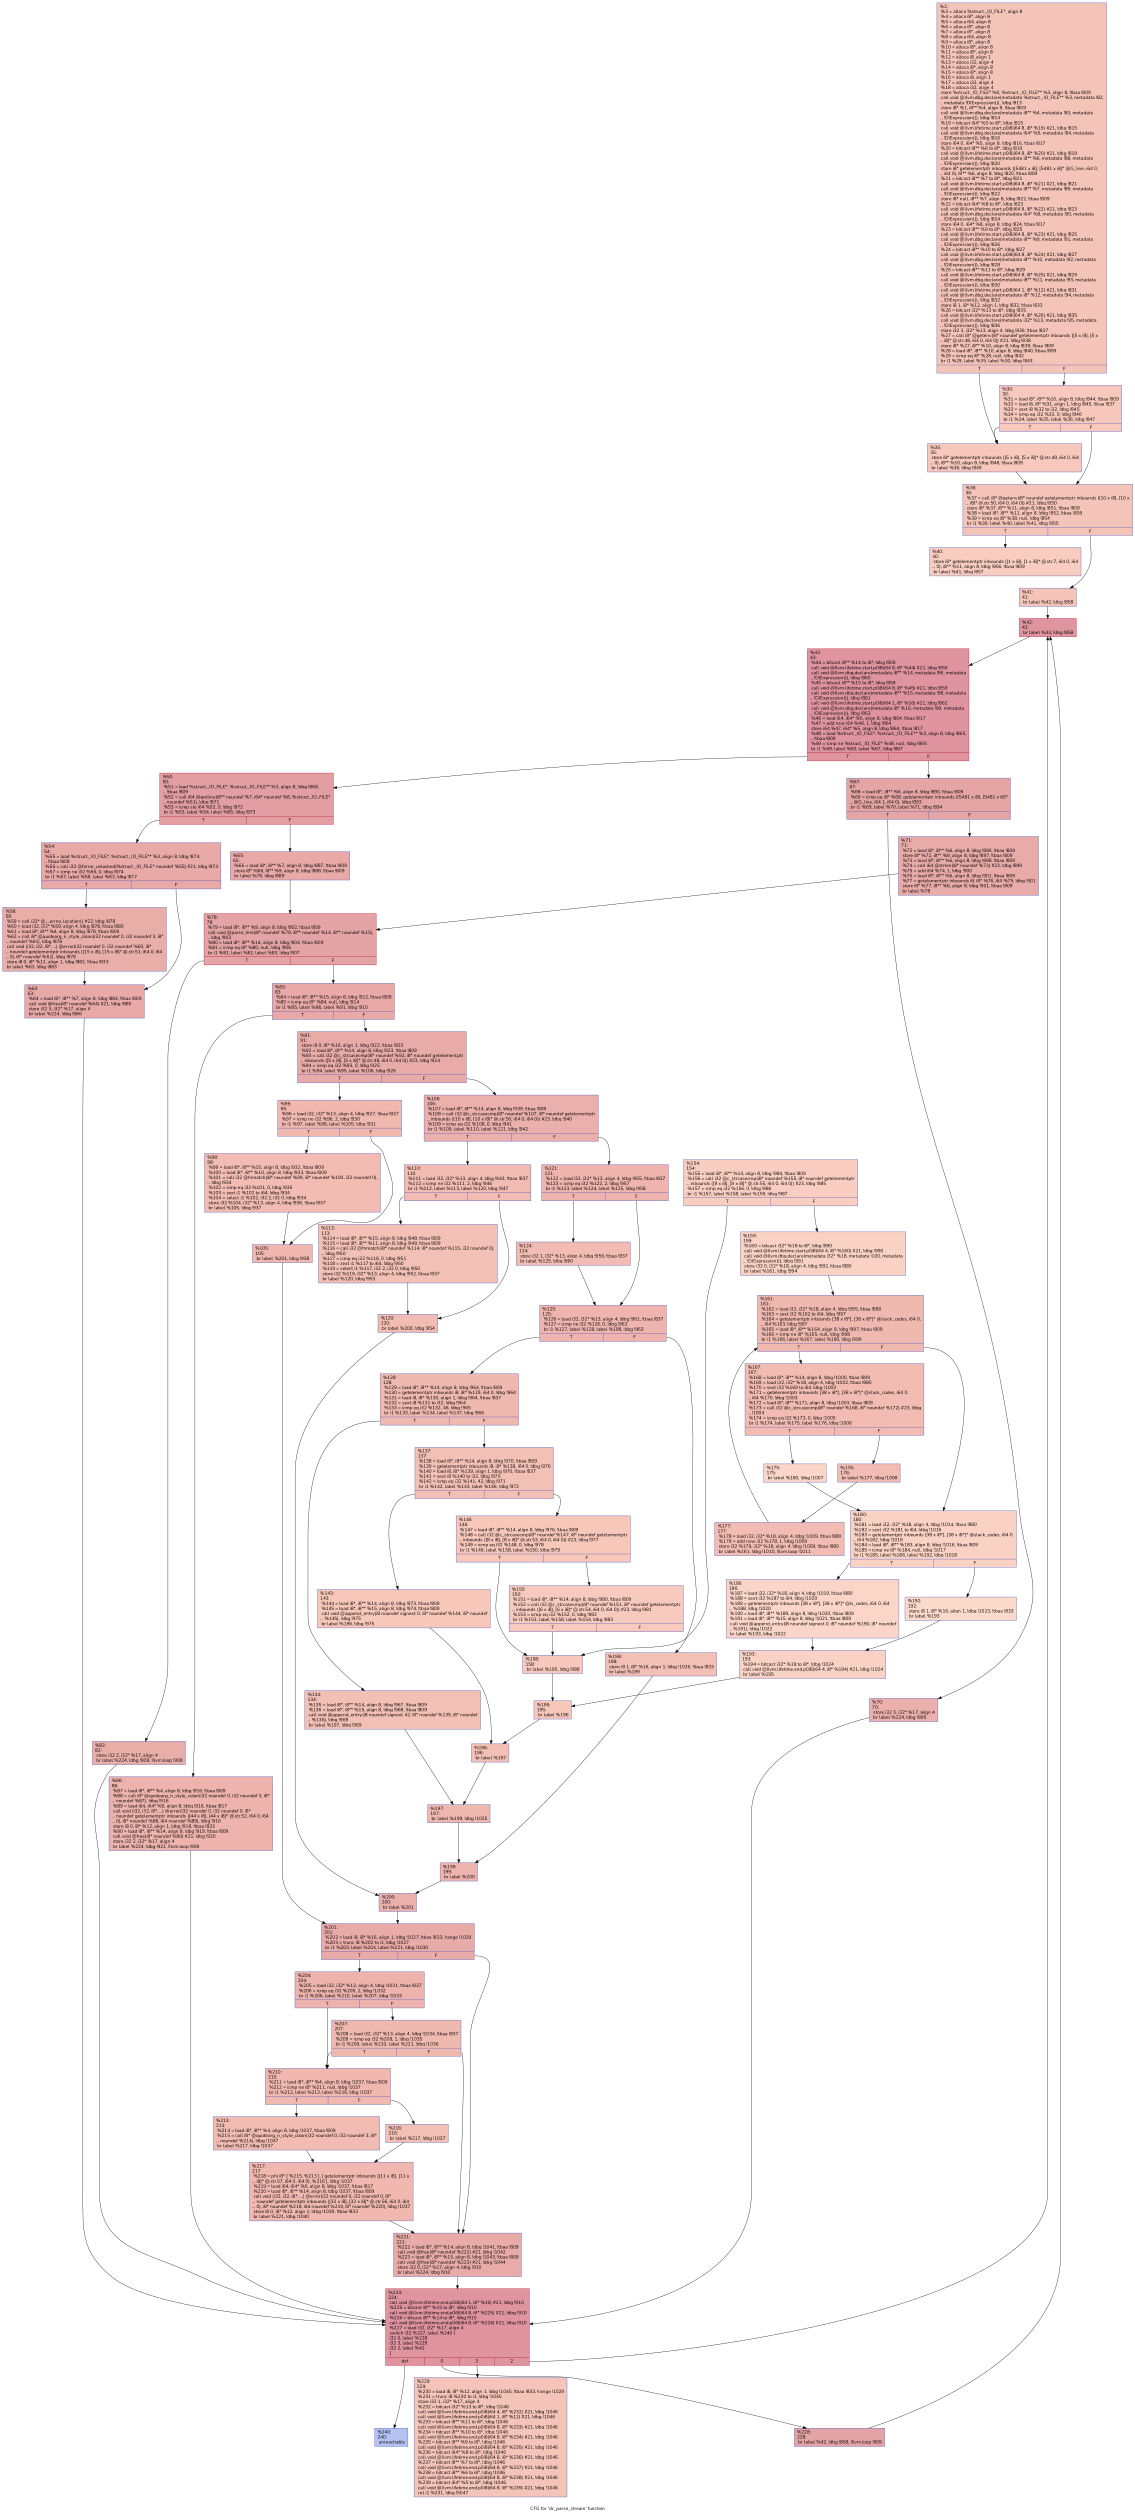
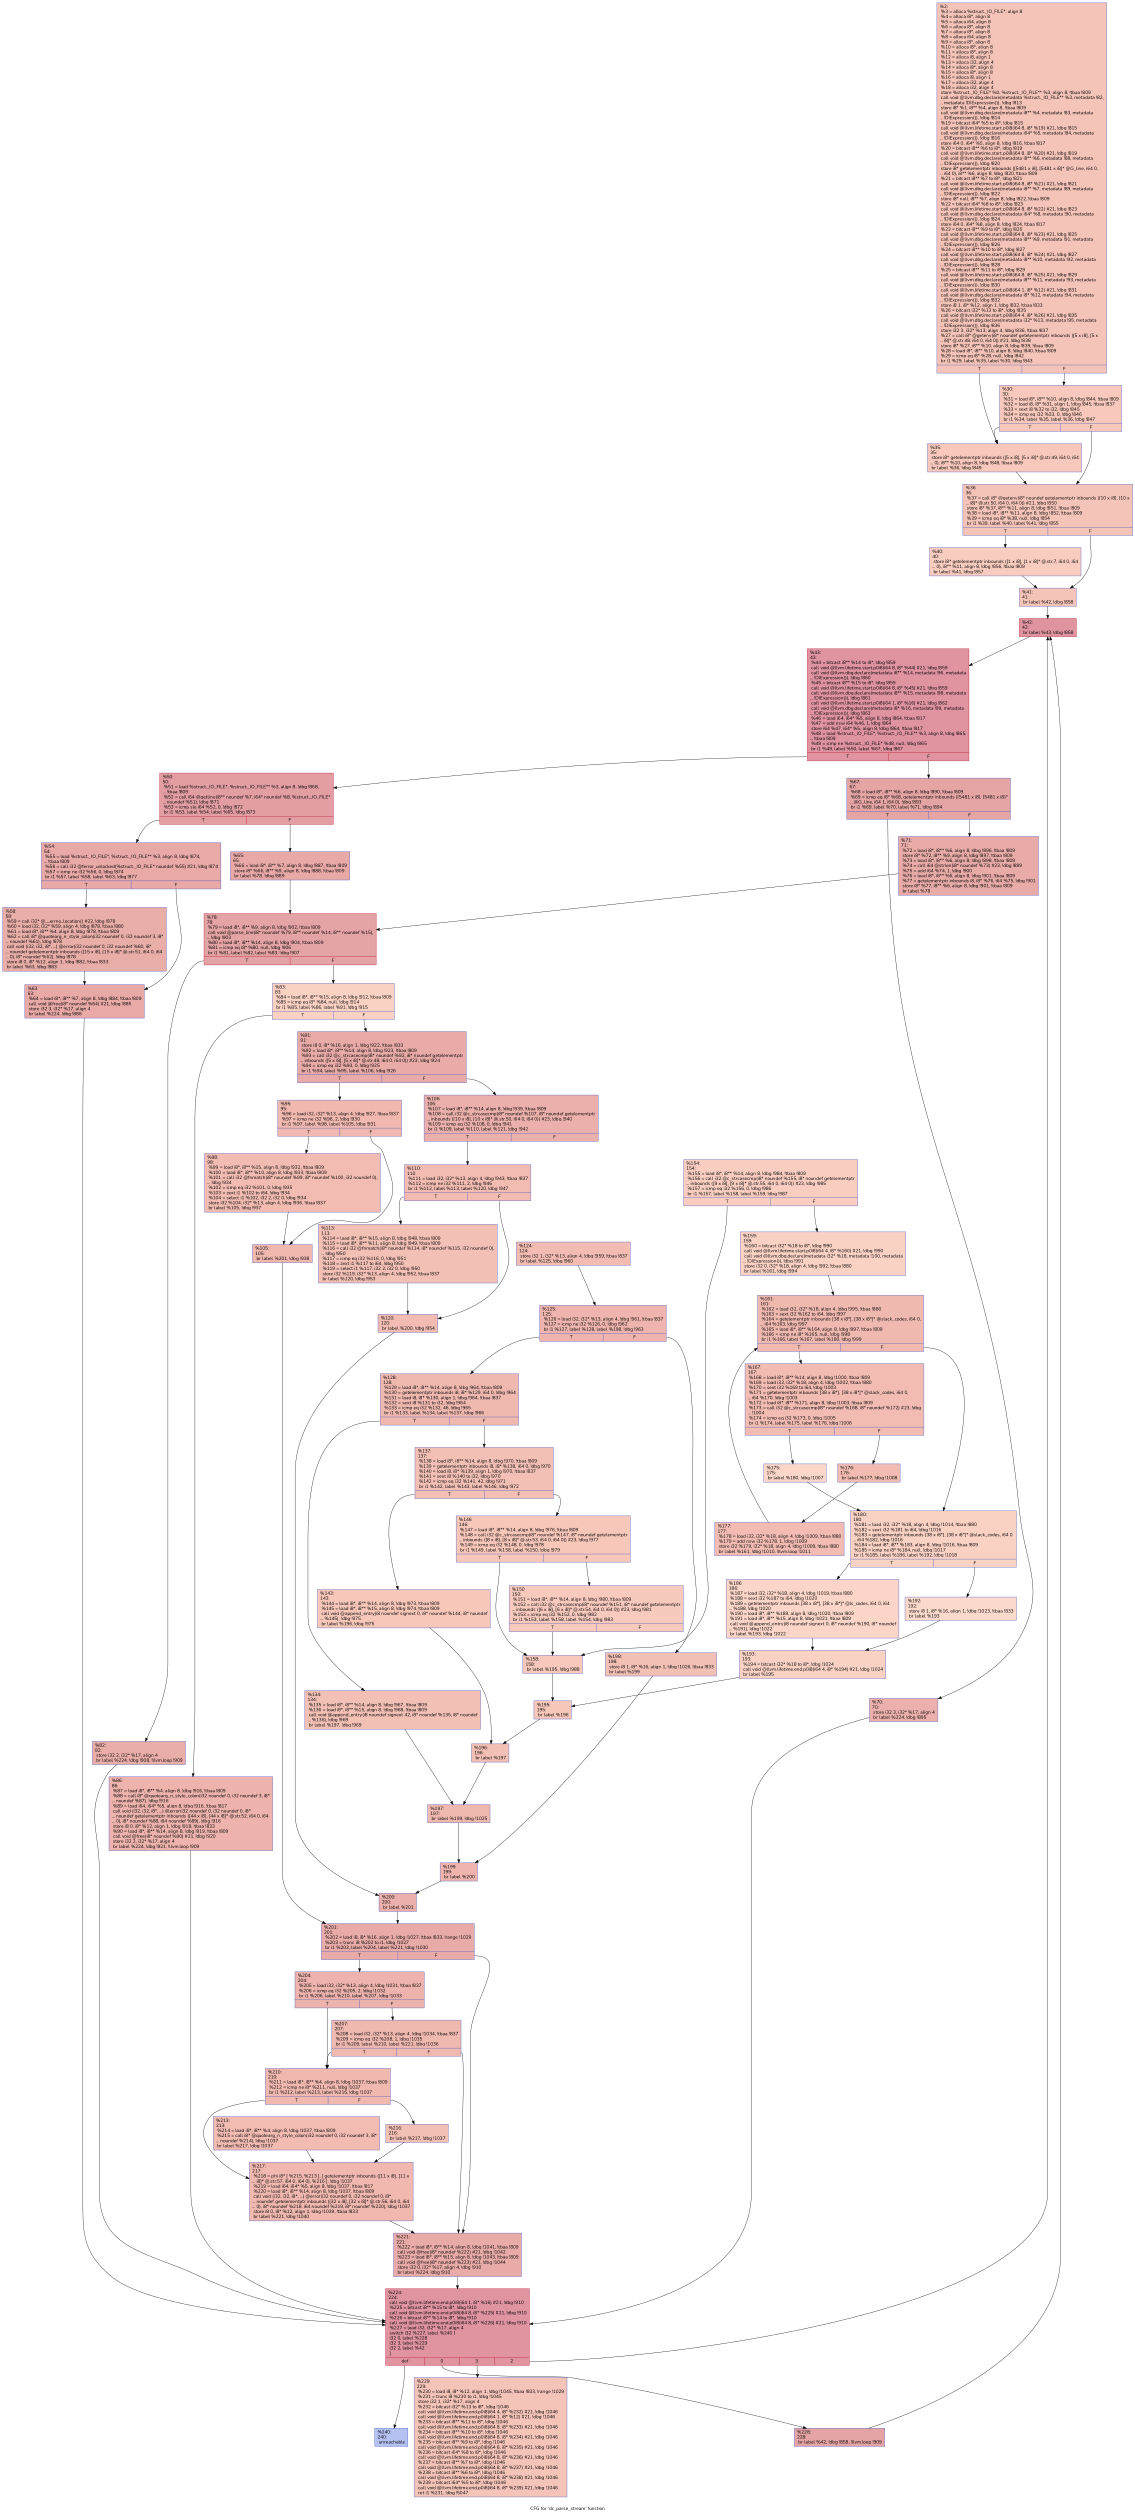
none -> (1028, 581)
(333, 1001) -> (333, 1001)
(605, 1183) -> none
(296, 2109) -> (204, 2127)
